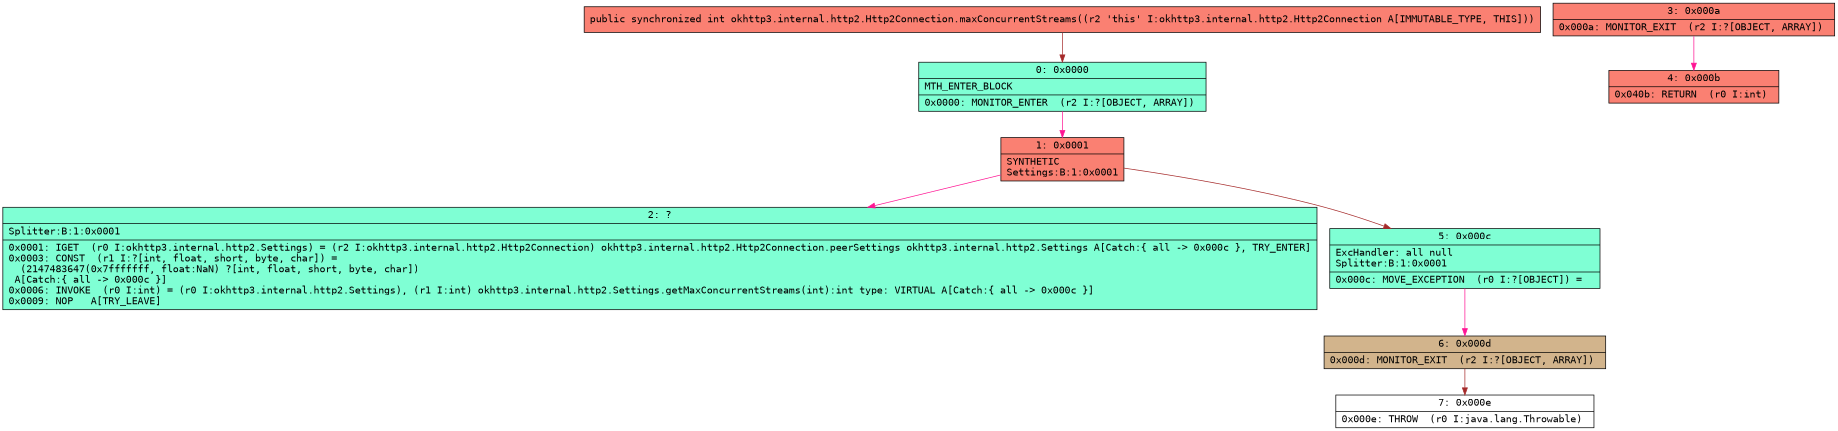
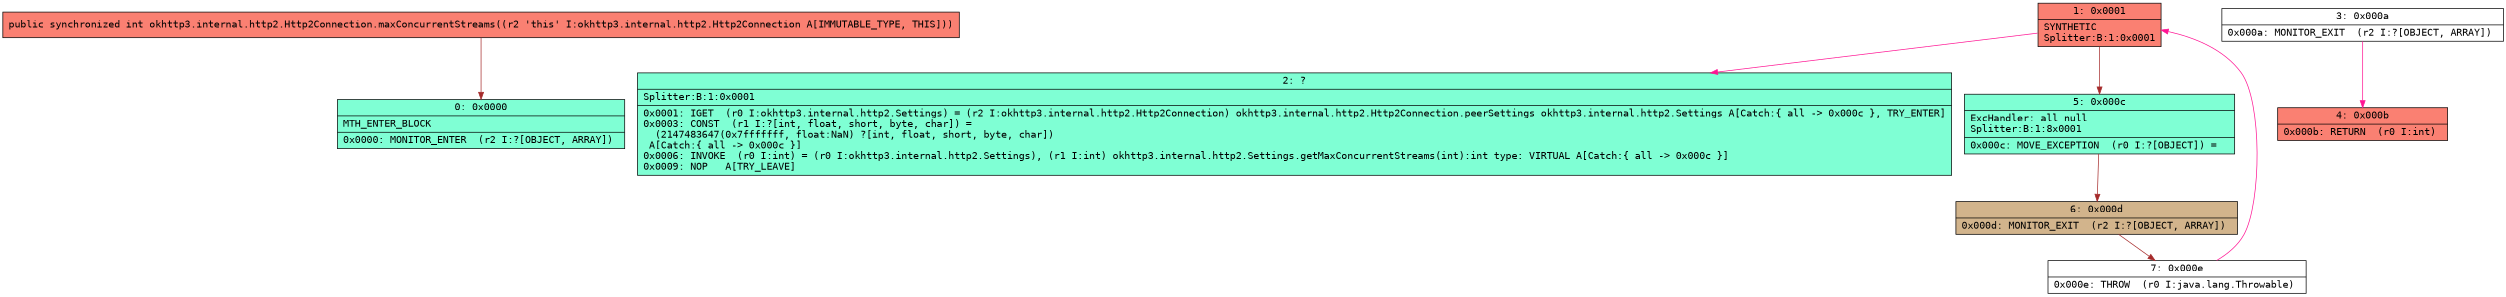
(1694, 20) -> (2363, 25)
(1694, 95) -> (2363, 132)
(1062, 121) -> (2256, 130)
(1062, 172) -> (2100, 38)
(1391, 263) -> (2026, 129)
(1465, 309) -> (2098, 174)
